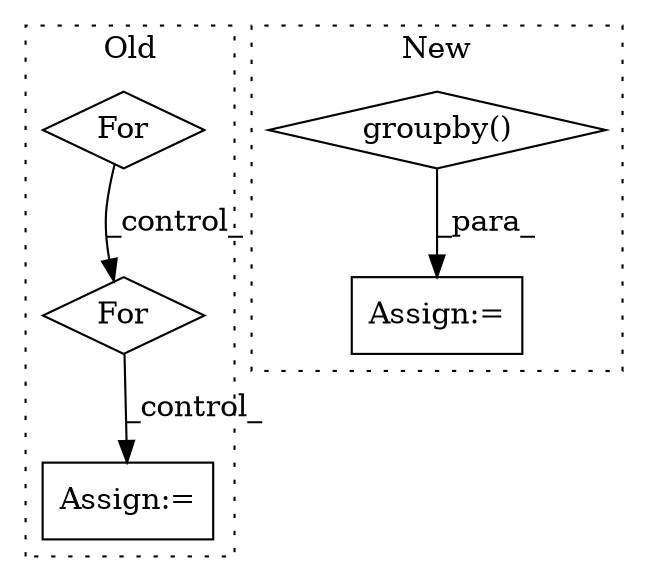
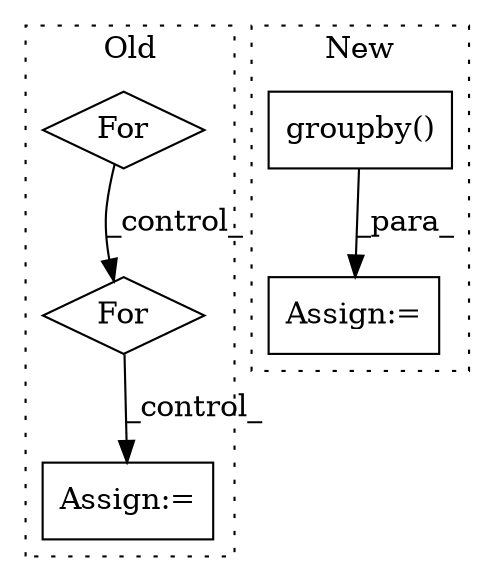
(437, 130) -> (360, 130)
